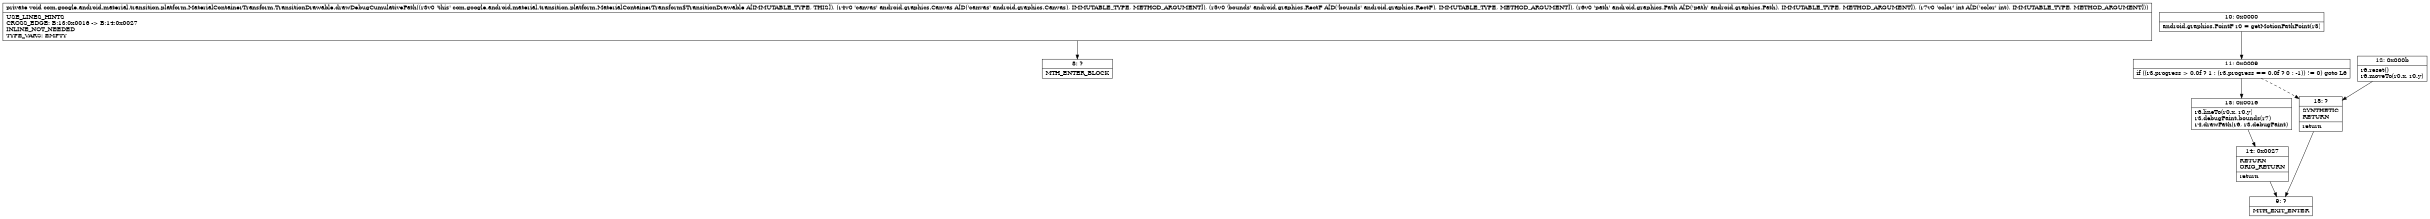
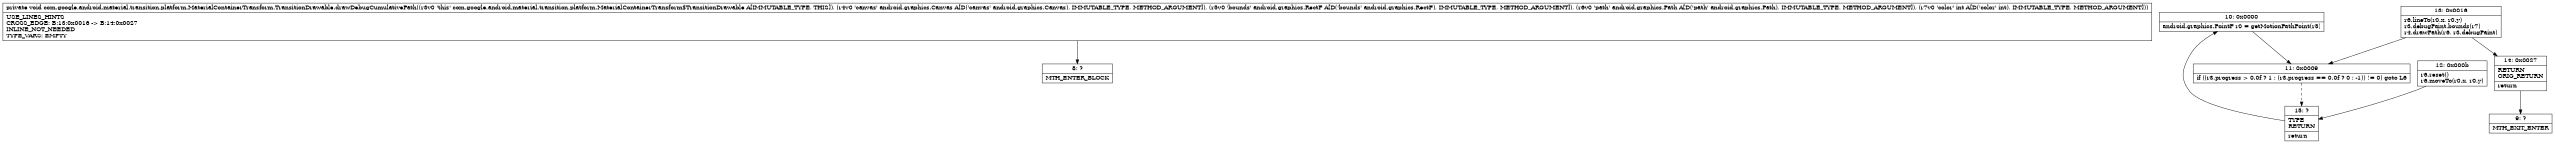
(2242, 86) -> (2369, 50)
(2321, 111) -> (2296, 120)
(2301, 162) -> (2202, 100)
